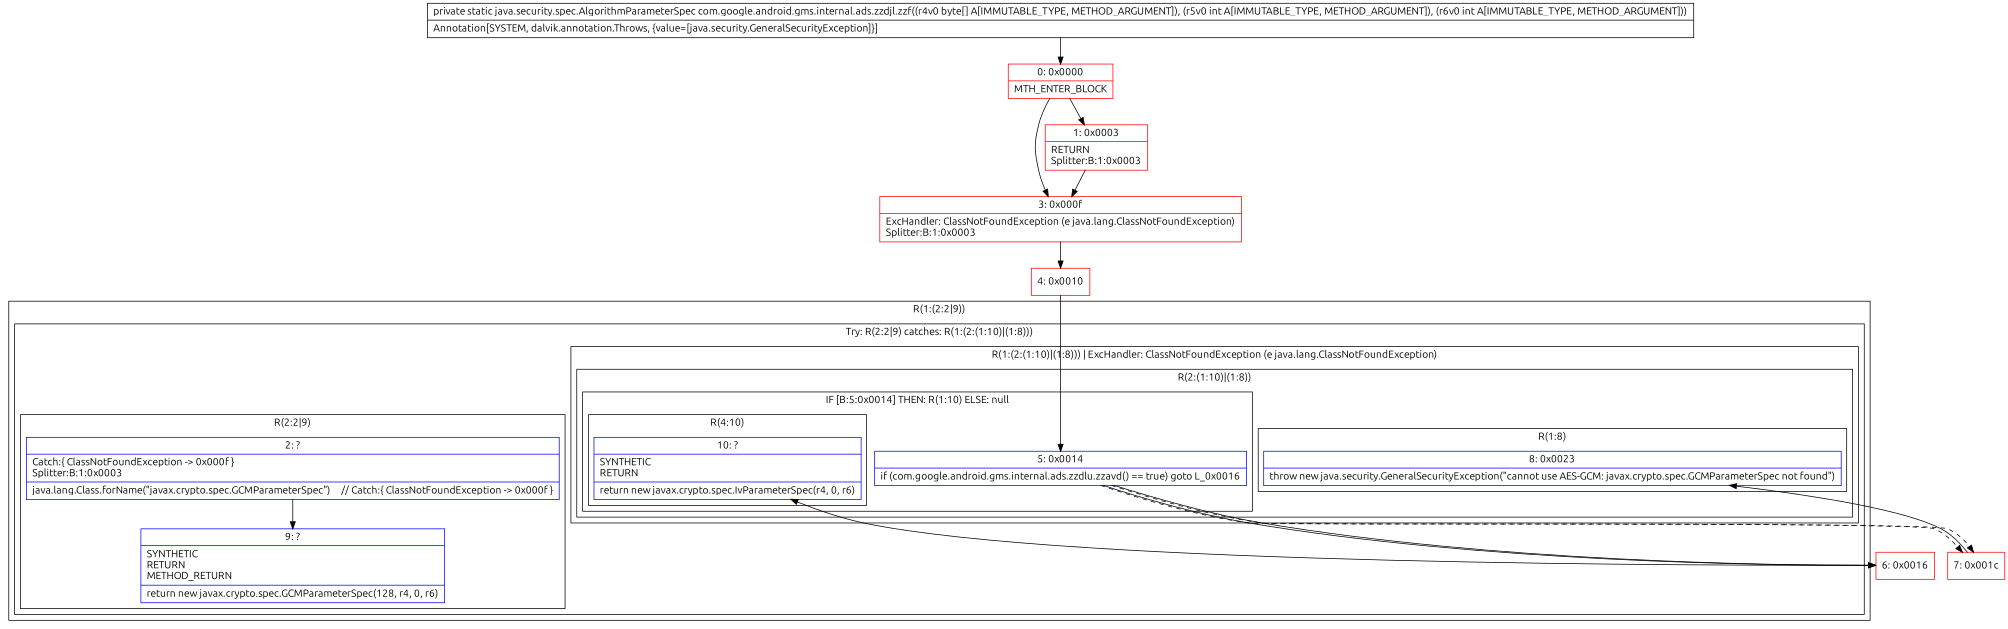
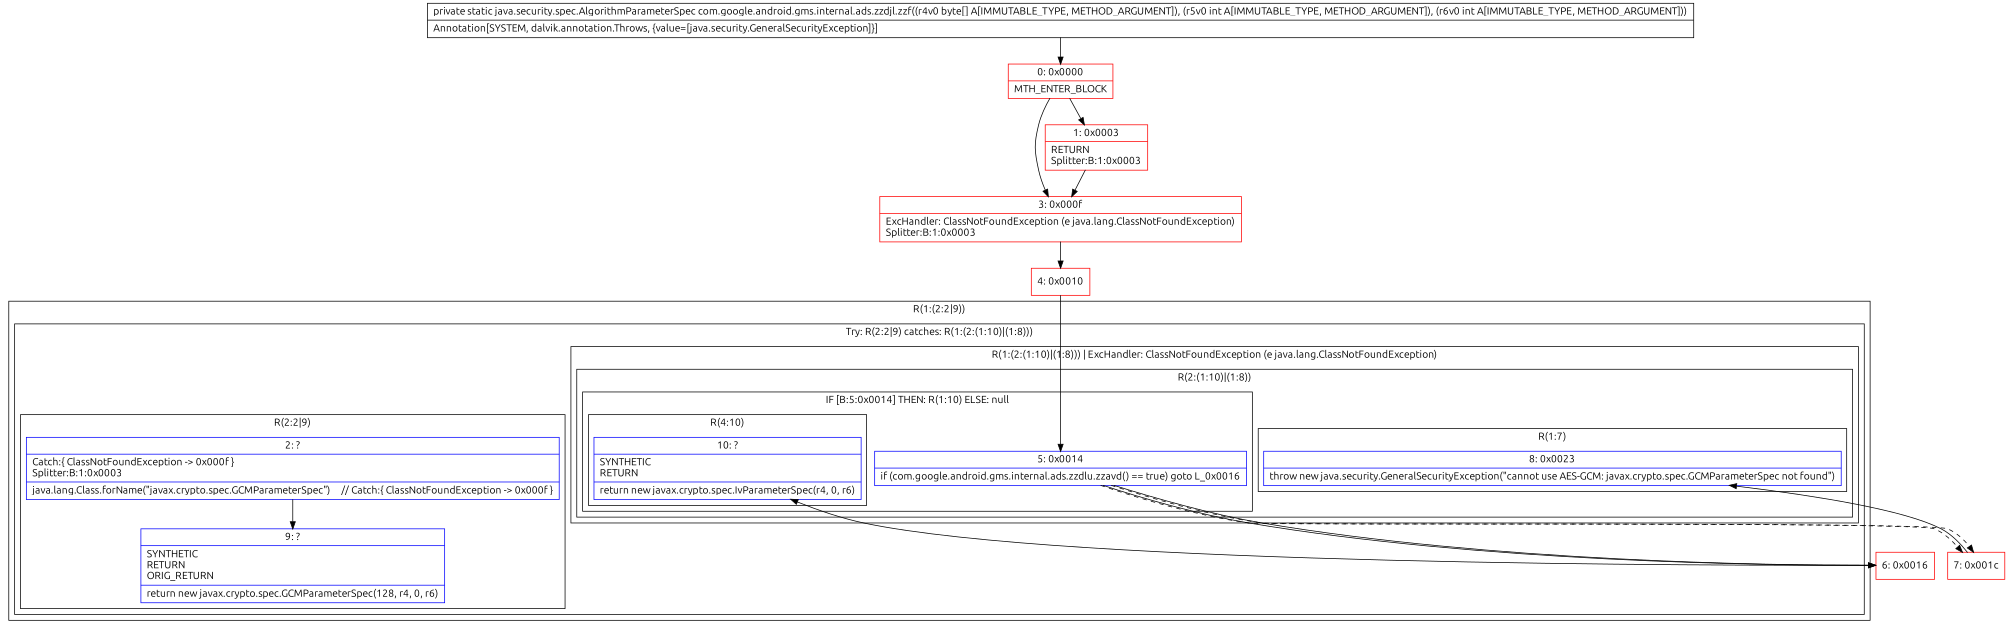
(1552, 437) -> (1552, 437)
(190, 576) -> (180, 576)
